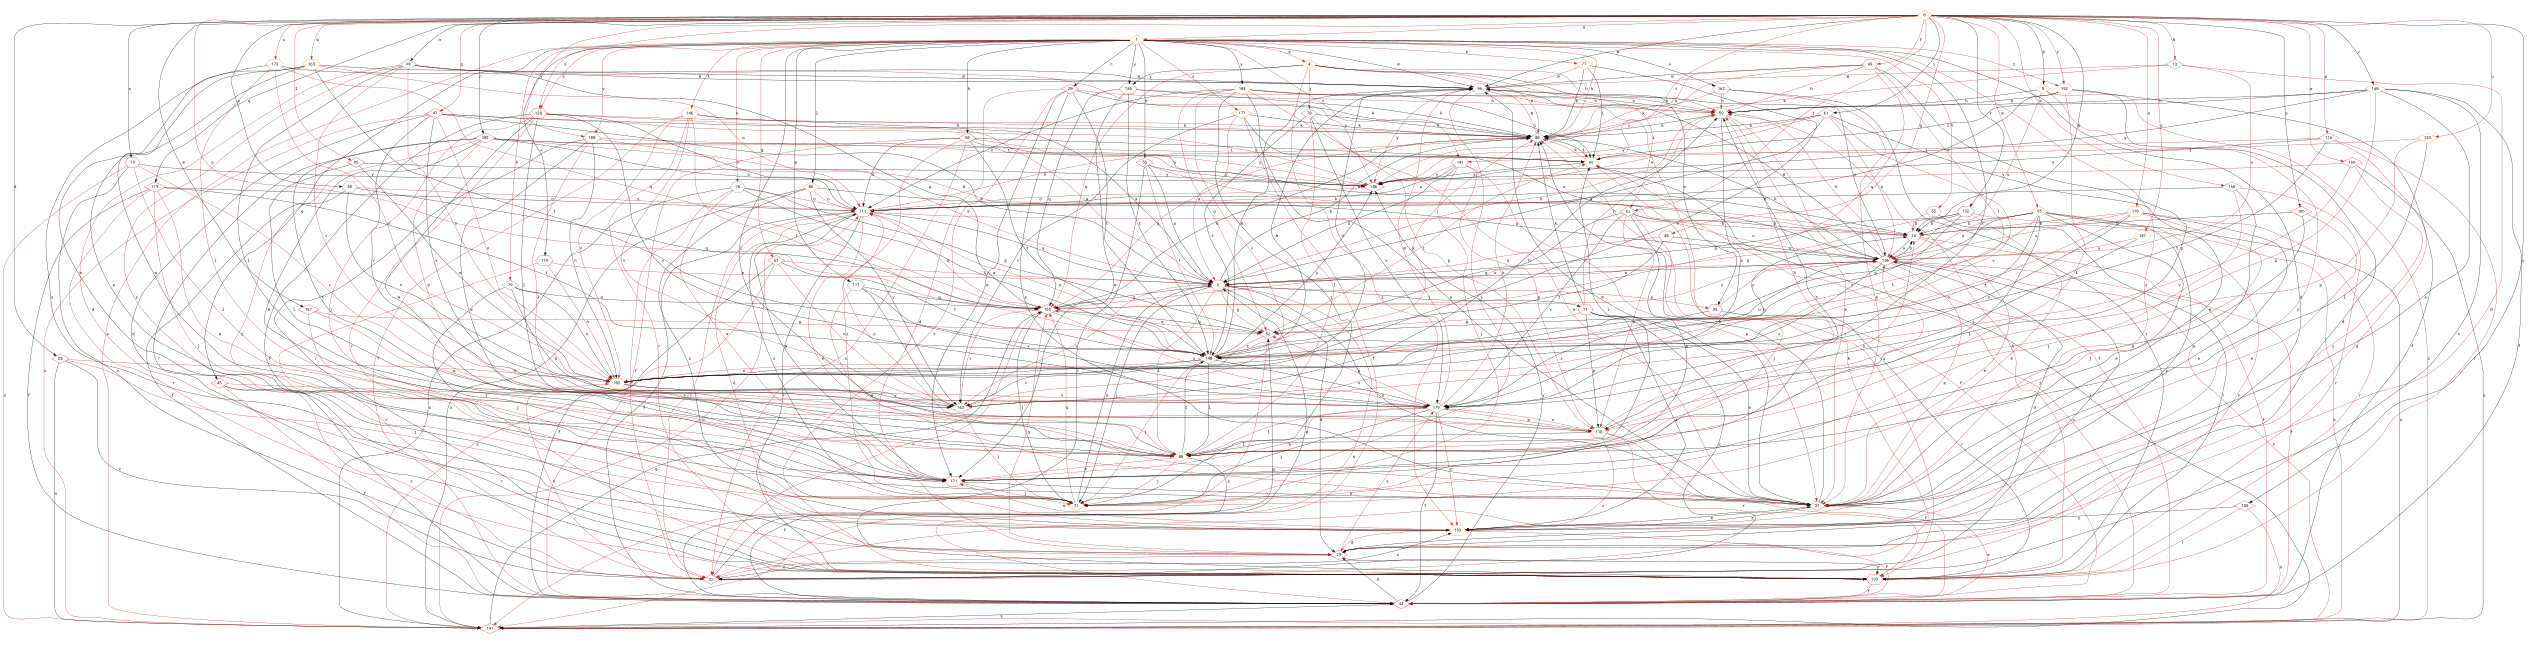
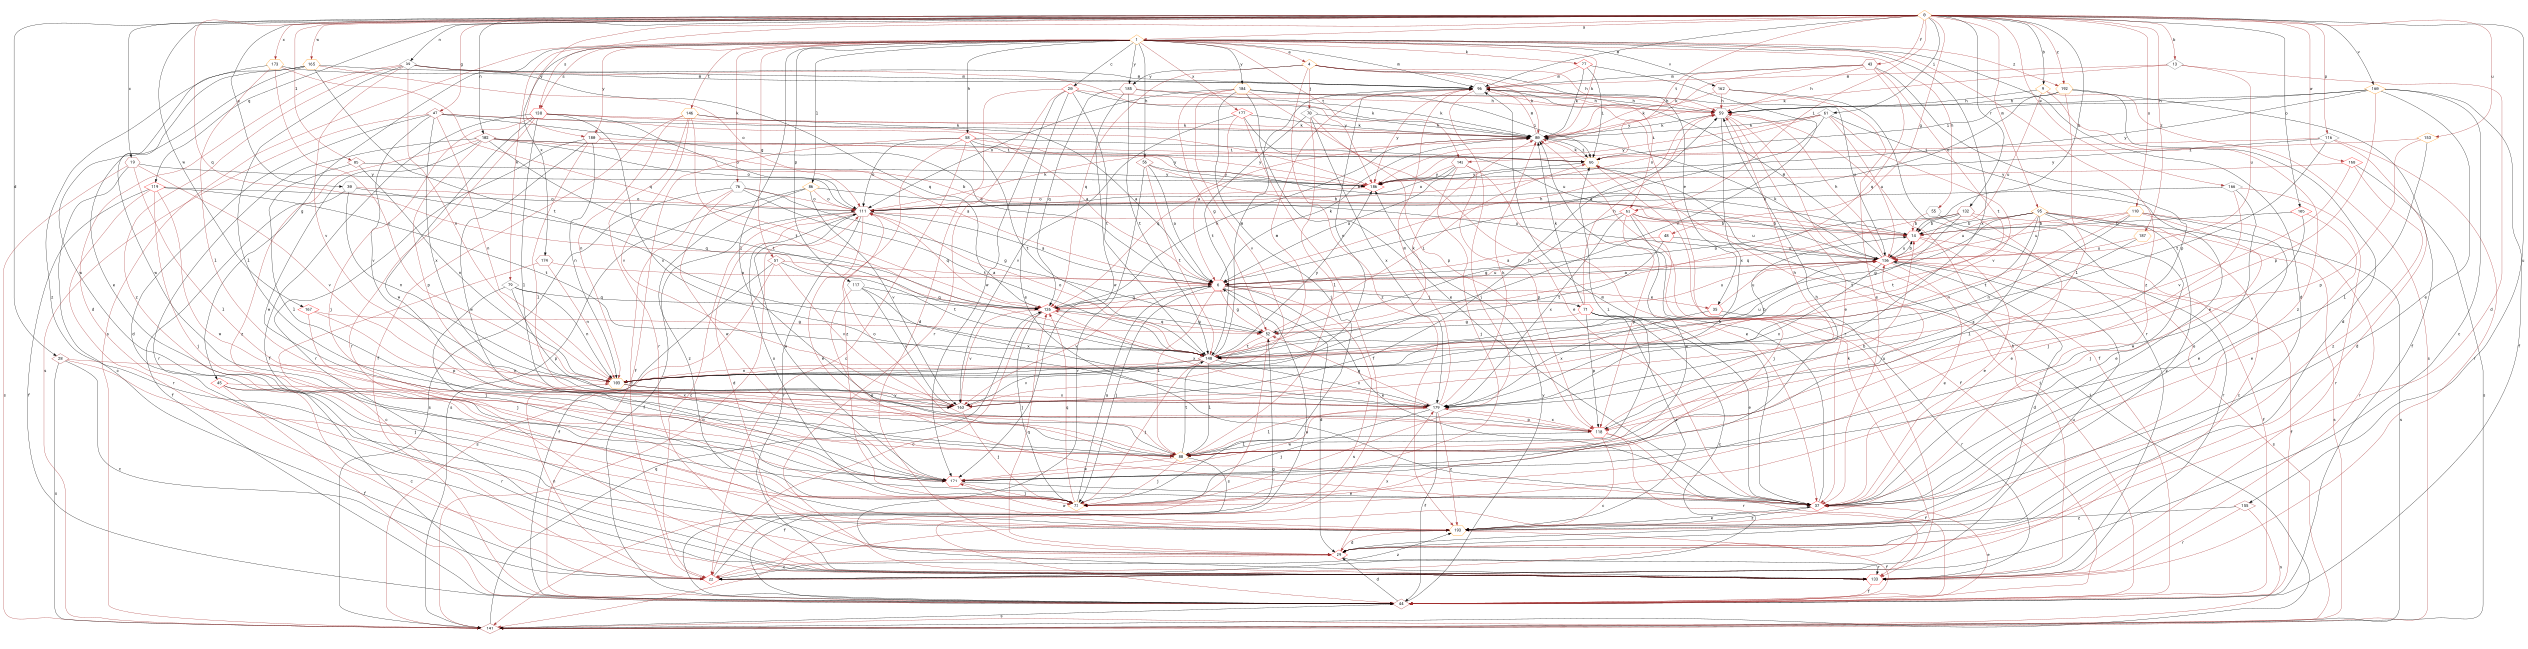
(1584, 64) -> (1584, 64)
(1242, 113) -> (1242, 113)
(1280, 246) -> (1280, 246)
(728, 411) -> (747, 245)
